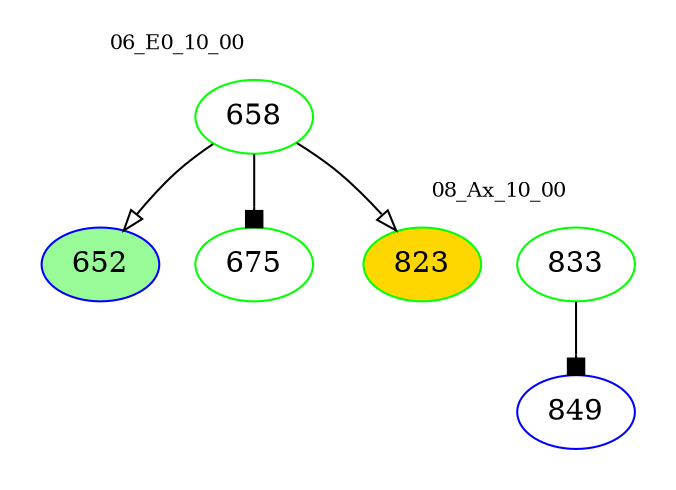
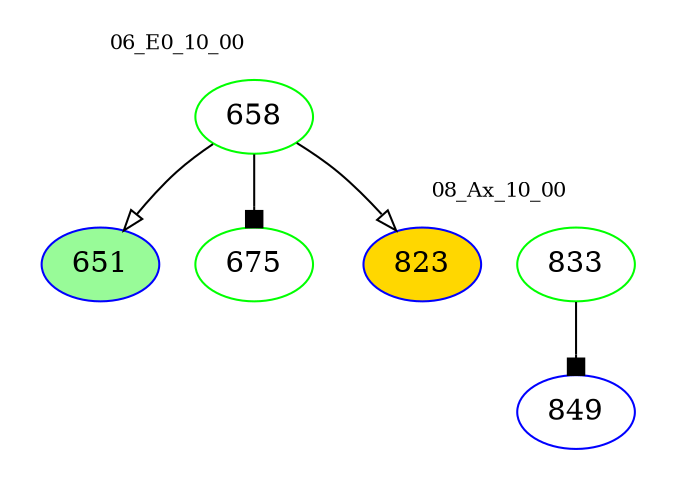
(100, 264) -> (100, 264)
(422, 264) -> (422, 264)
